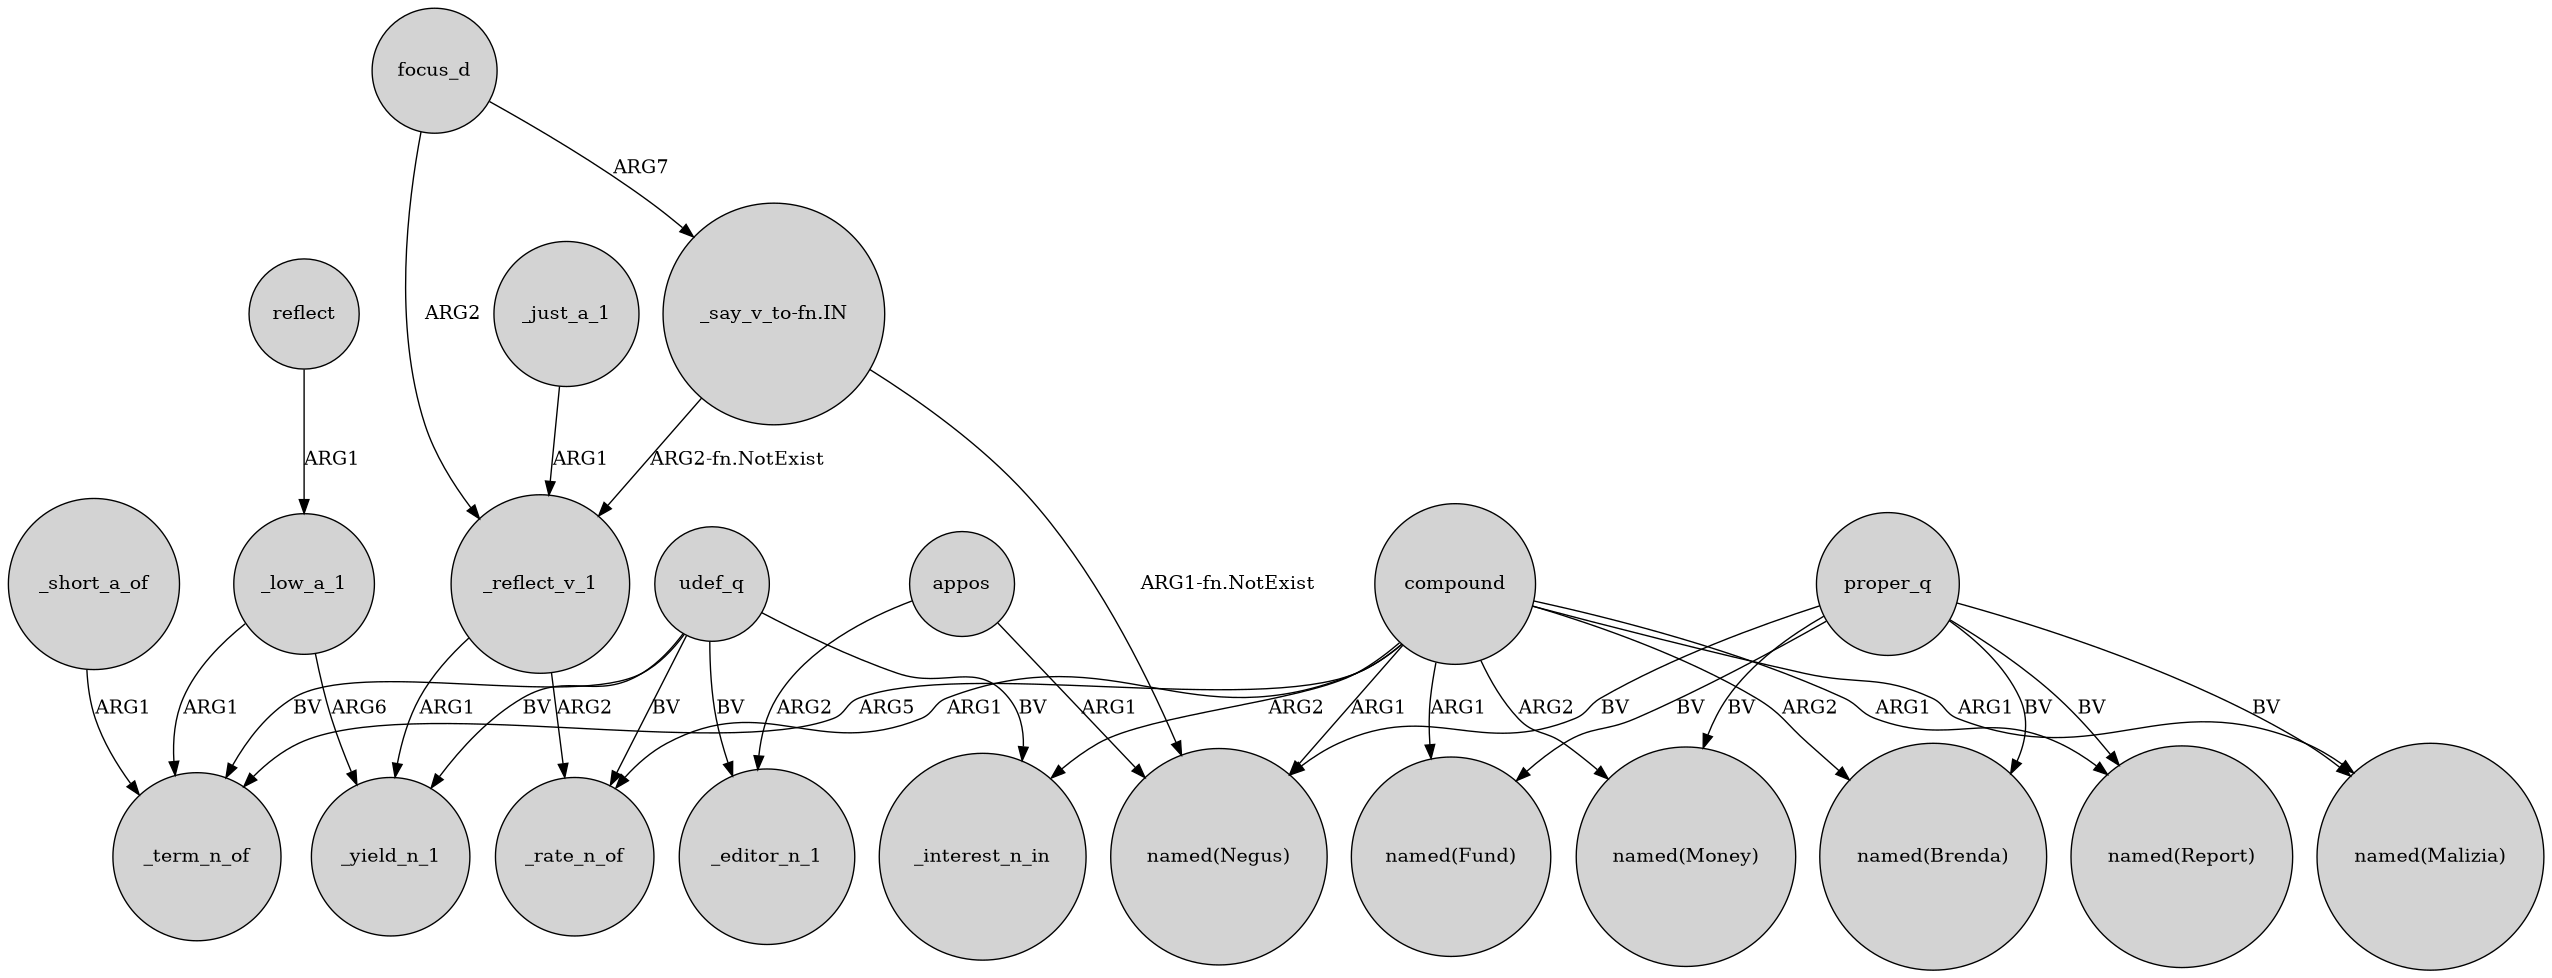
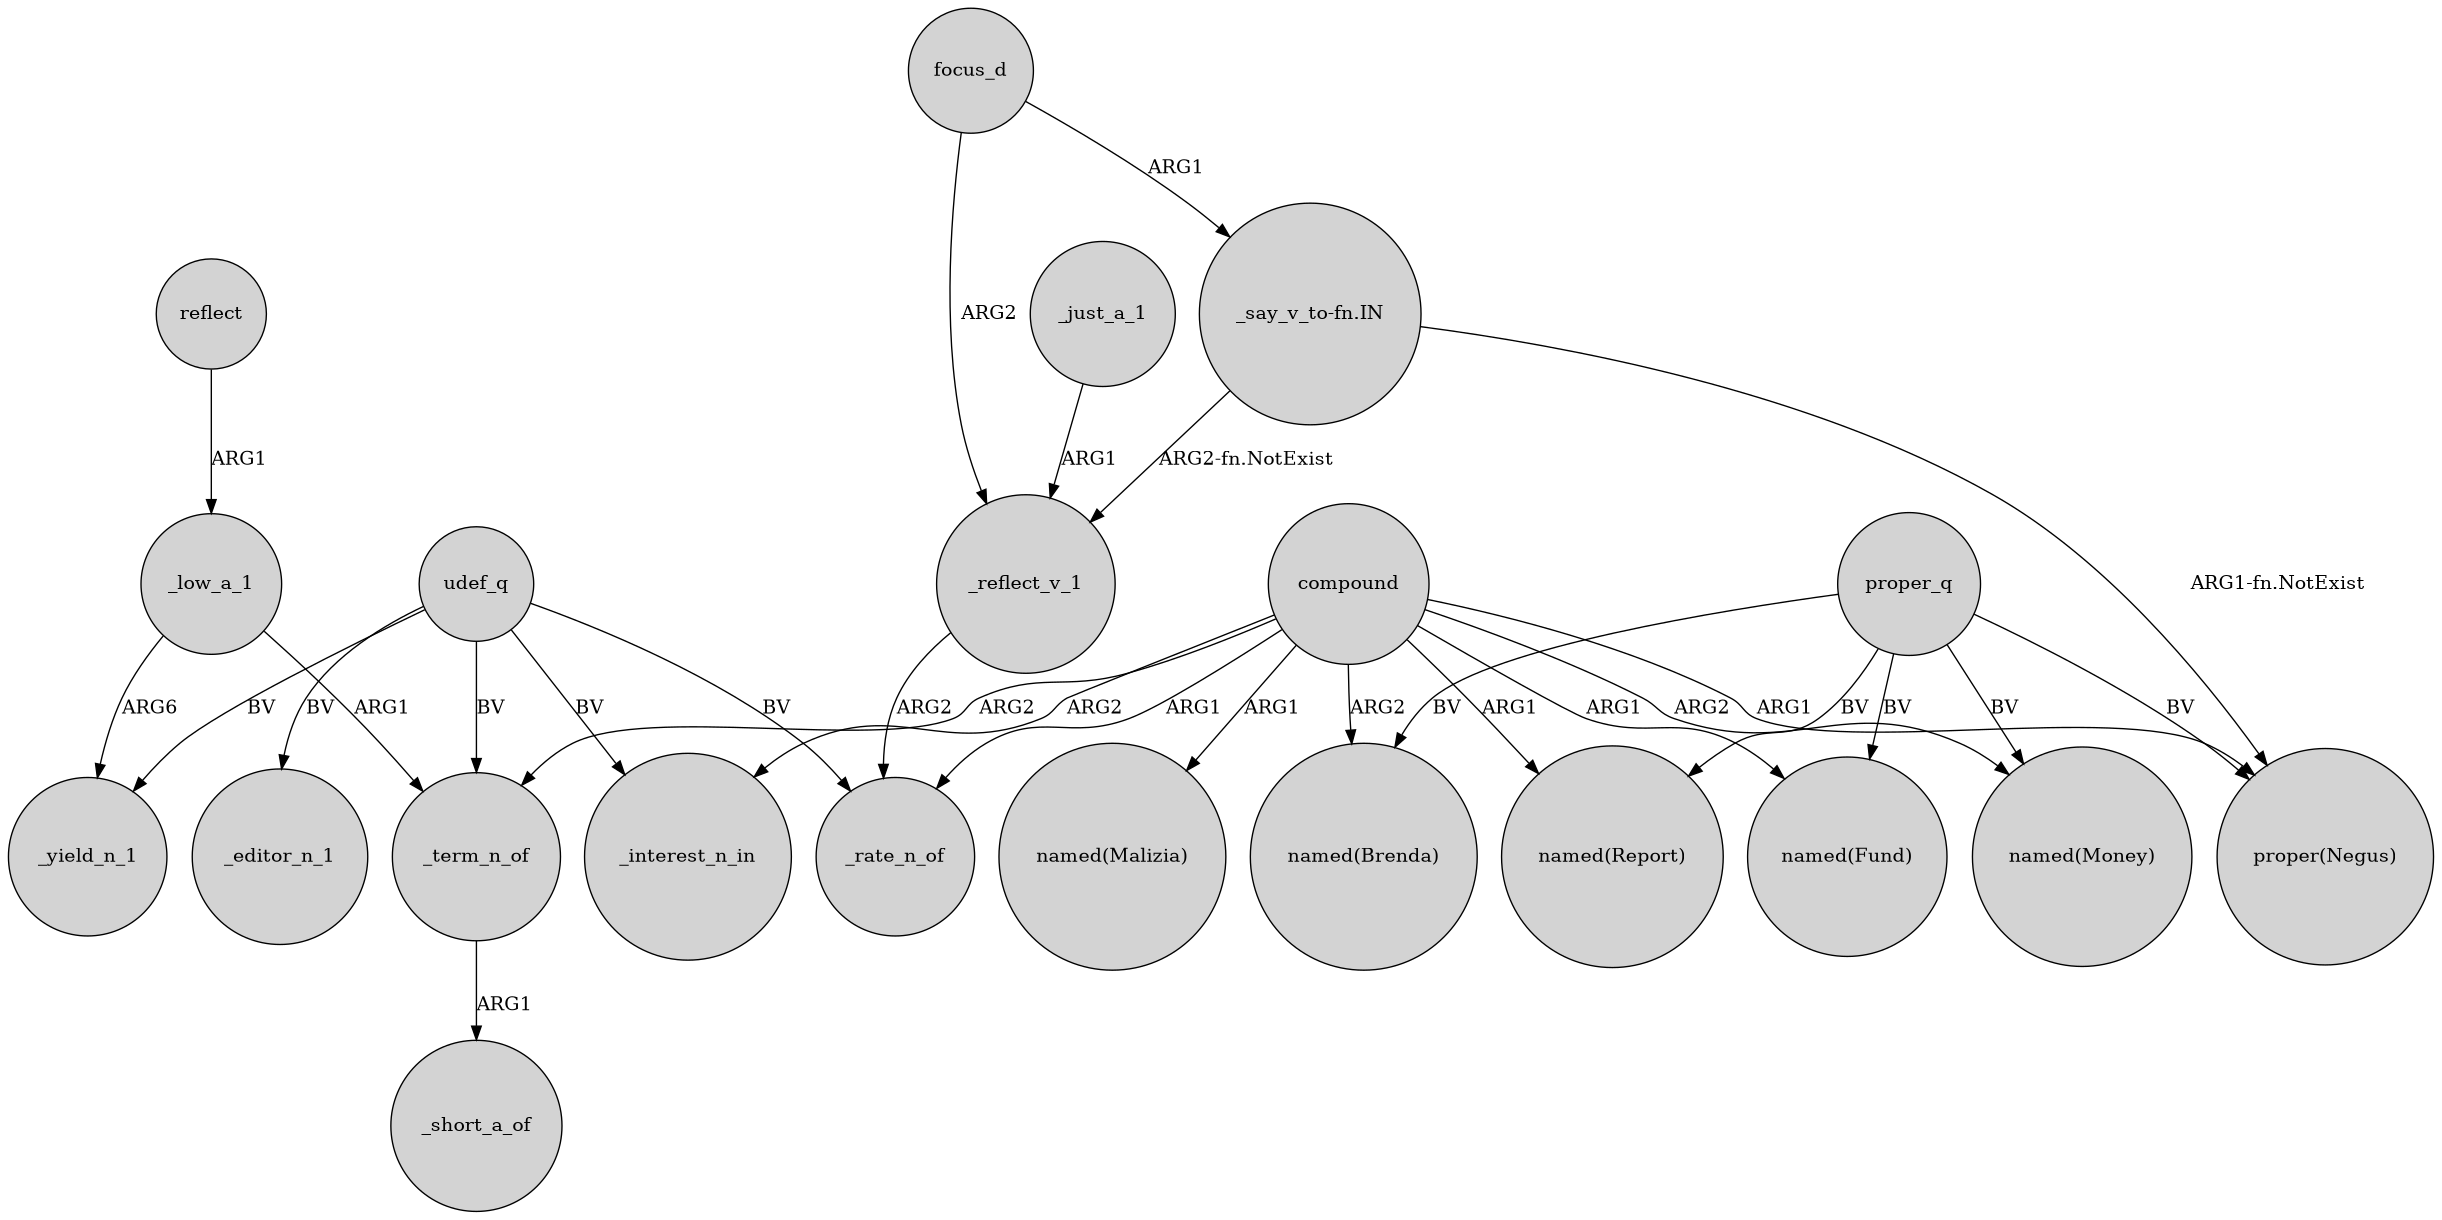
(641, 168) -> (1176, 168)
(962, 584) -> none
(2155, 670) -> none
(422, 694) -> none
(887, 708) -> (1007, 708)
(100, 730) -> (476, 983)
(1219, 857) -> (2325, 857)
